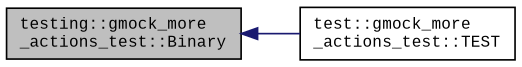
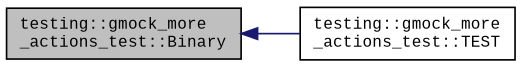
(408, 34) -> (408, 34)
